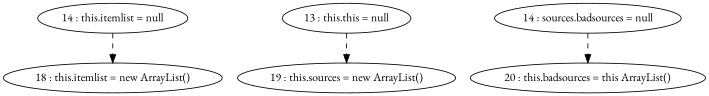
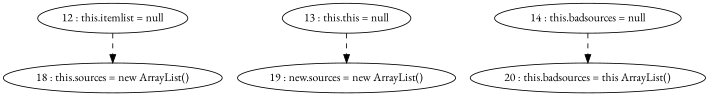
(113, 18) -> (113, 18)
(588, 18) -> (588, 18)
(113, 78) -> (113, 78)
(347, 78) -> (347, 78)
